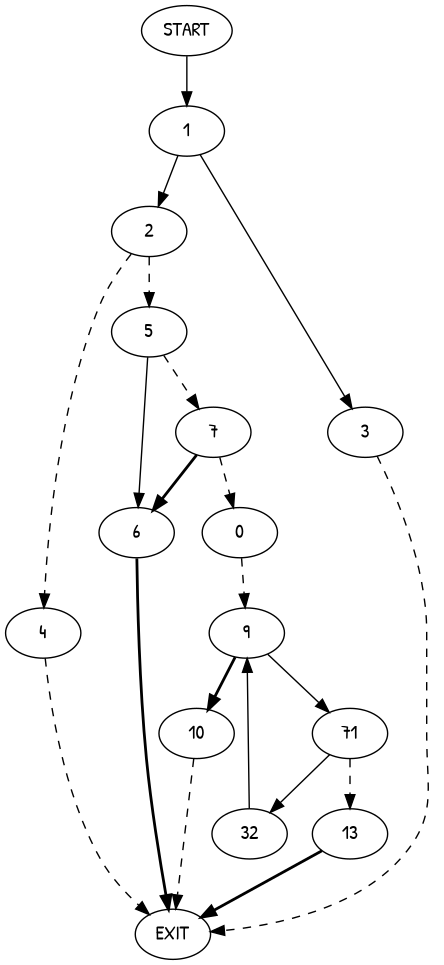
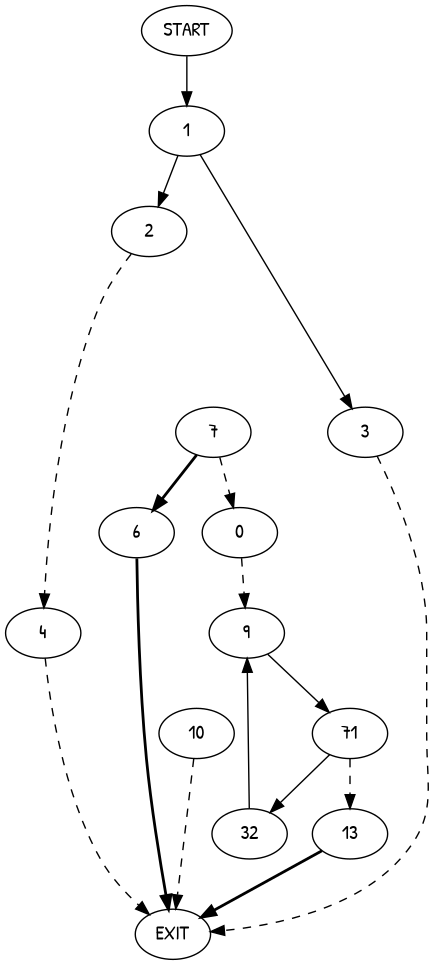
(149, 332) -> none
(225, 677) -> none
